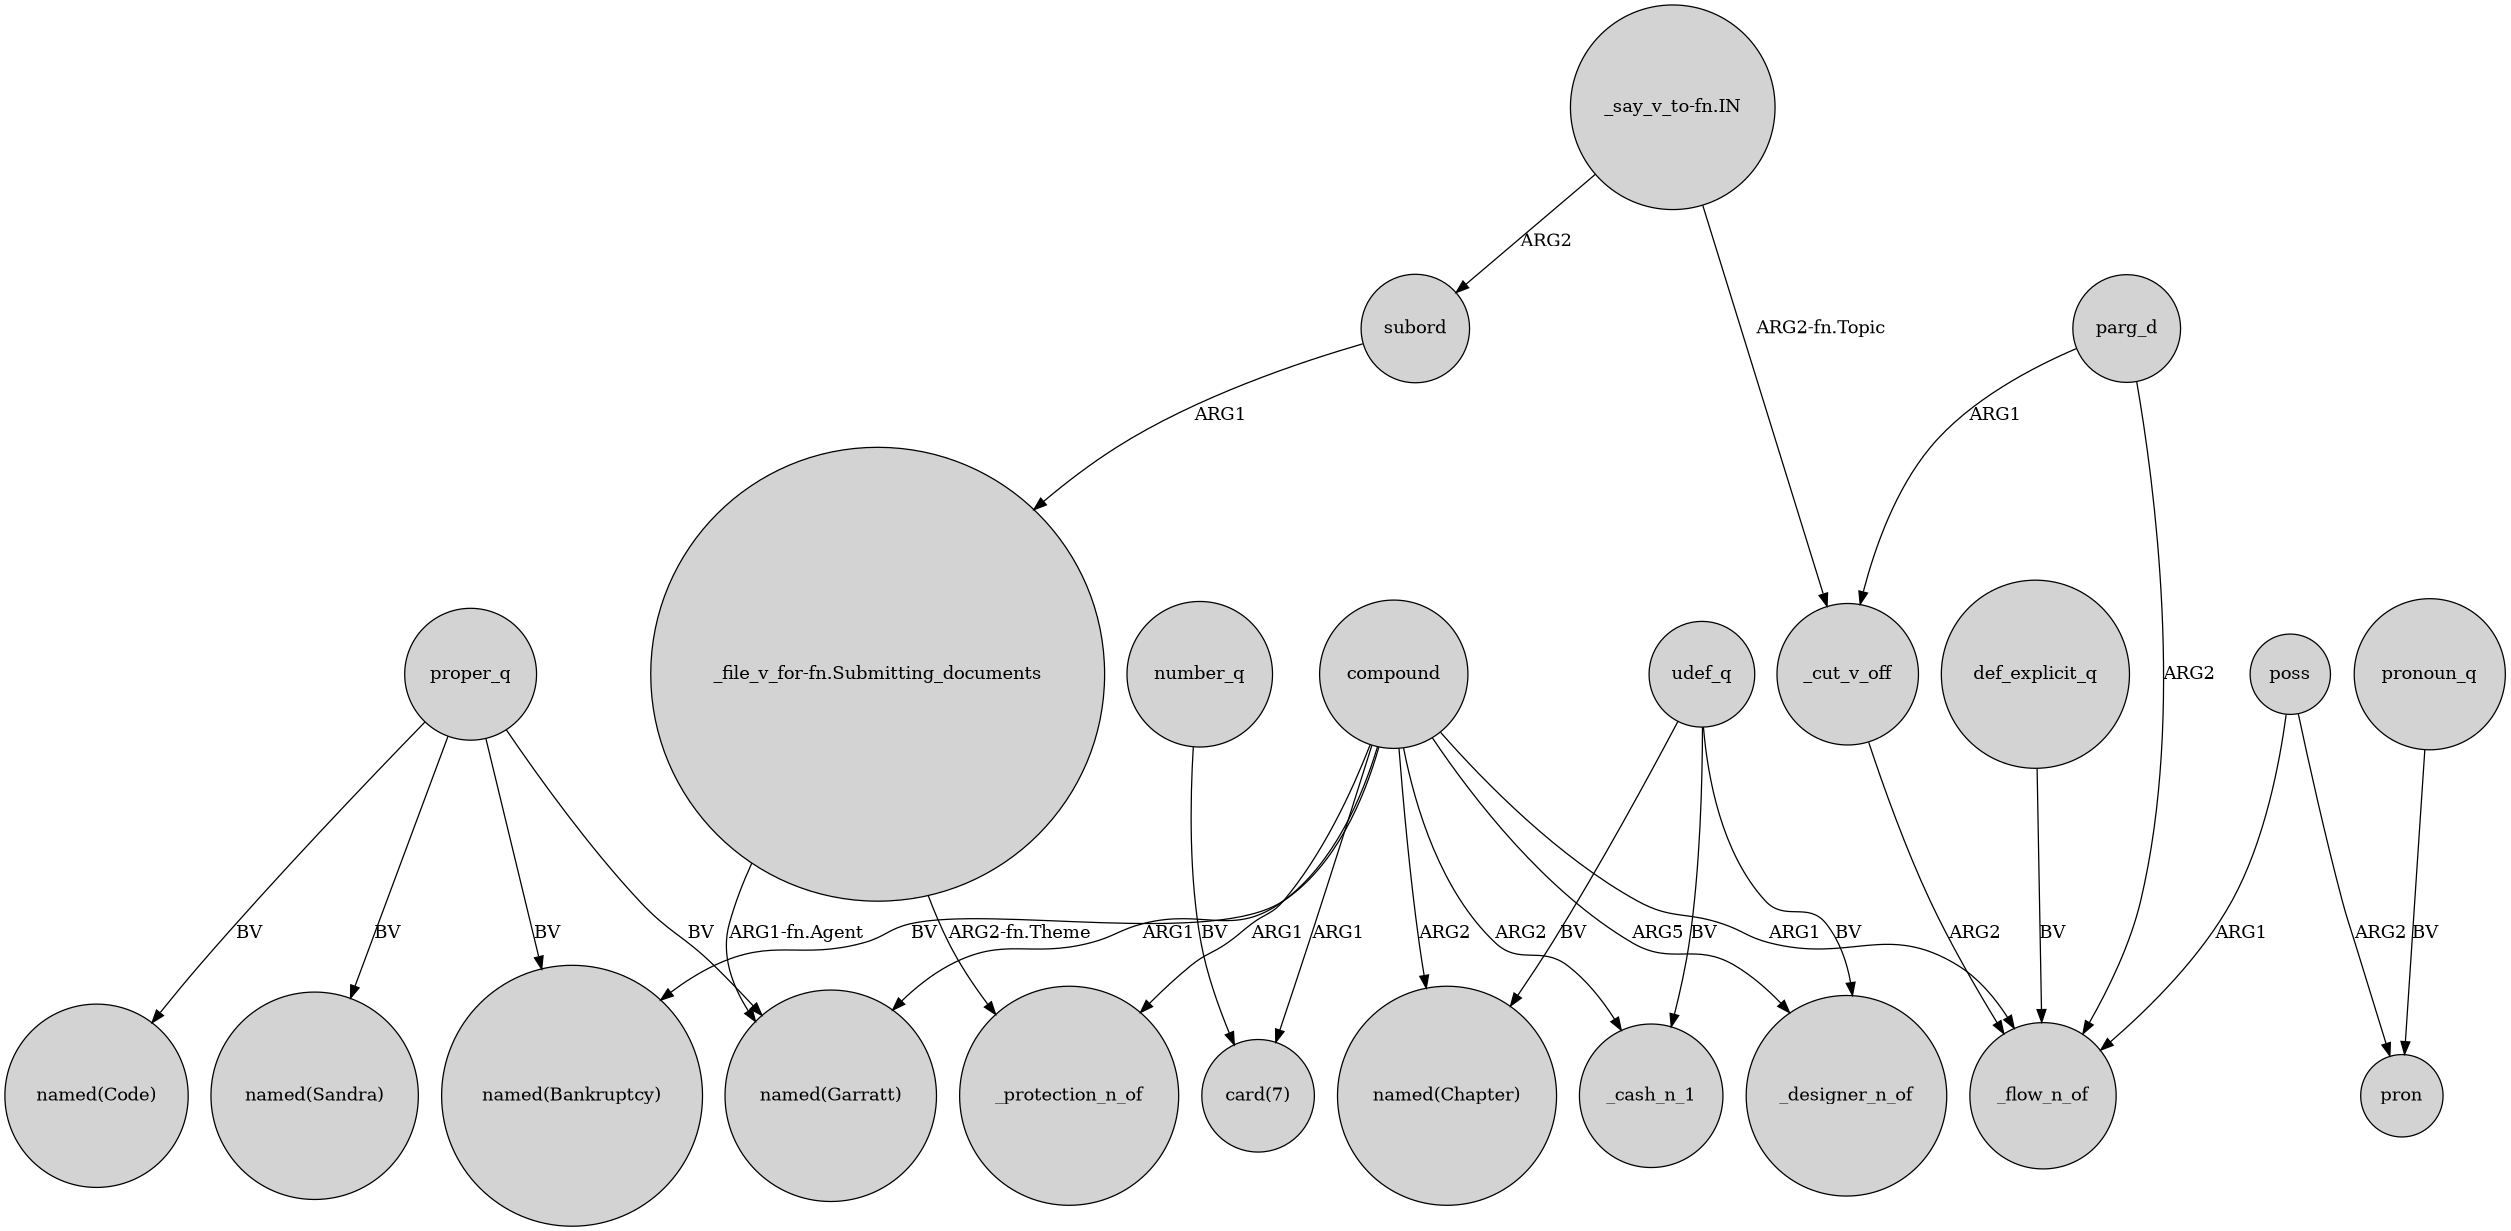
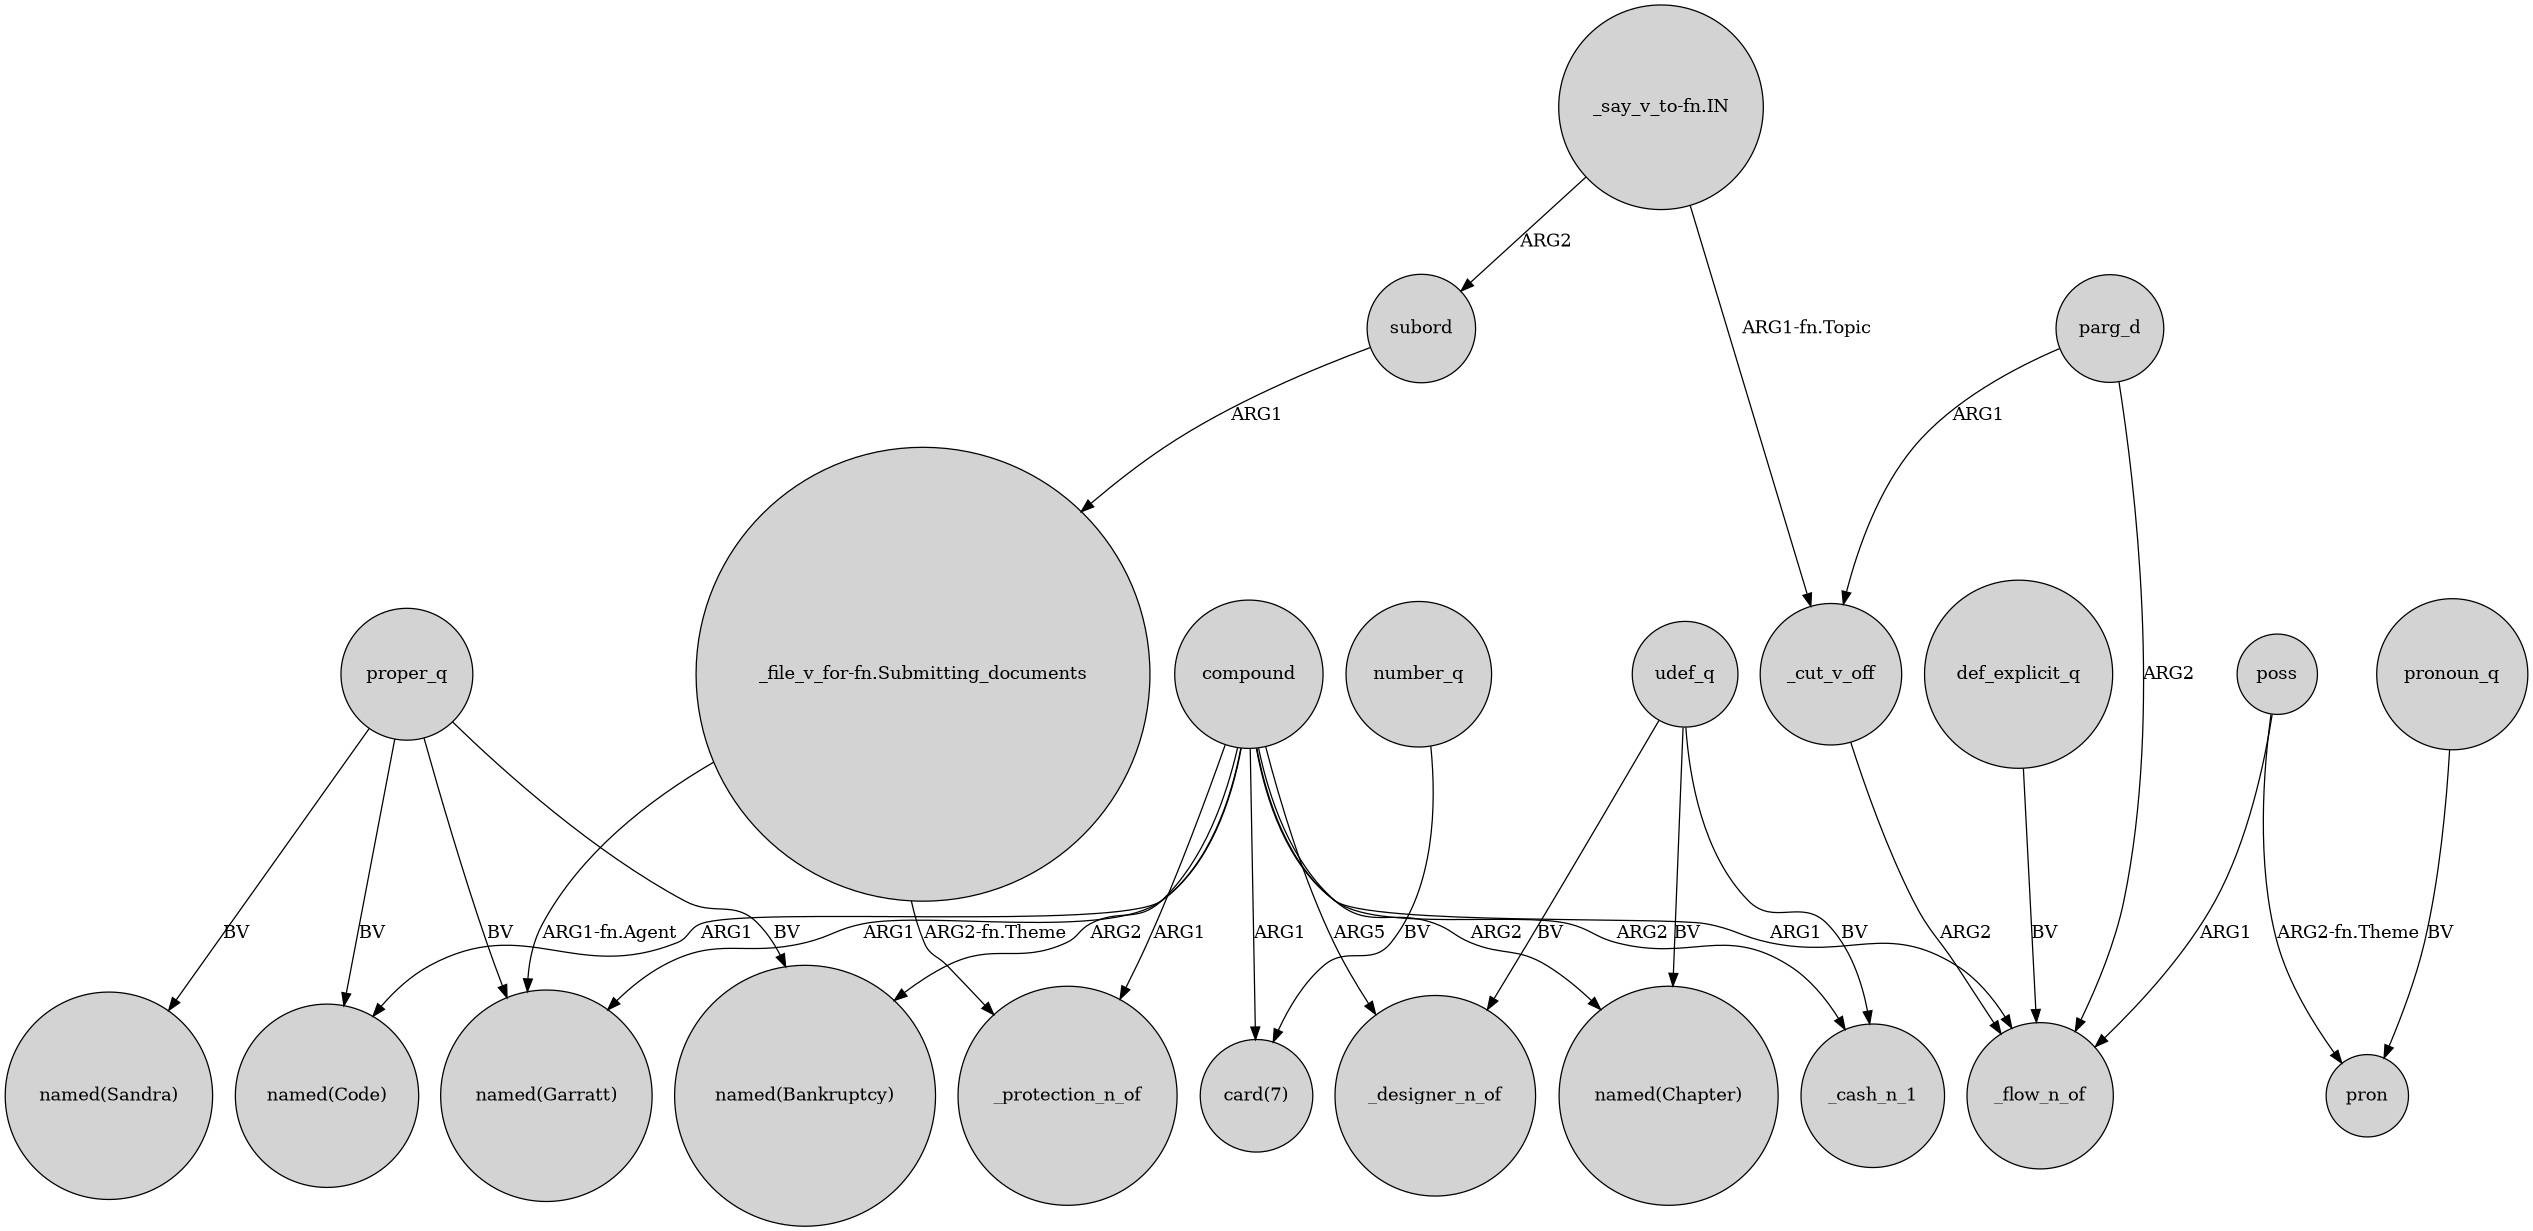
(1821, 329) -> (1807, 329)
none -> (846, 917)
(924, 933) -> (1116, 933)
(2381, 933) -> (2348, 933)
